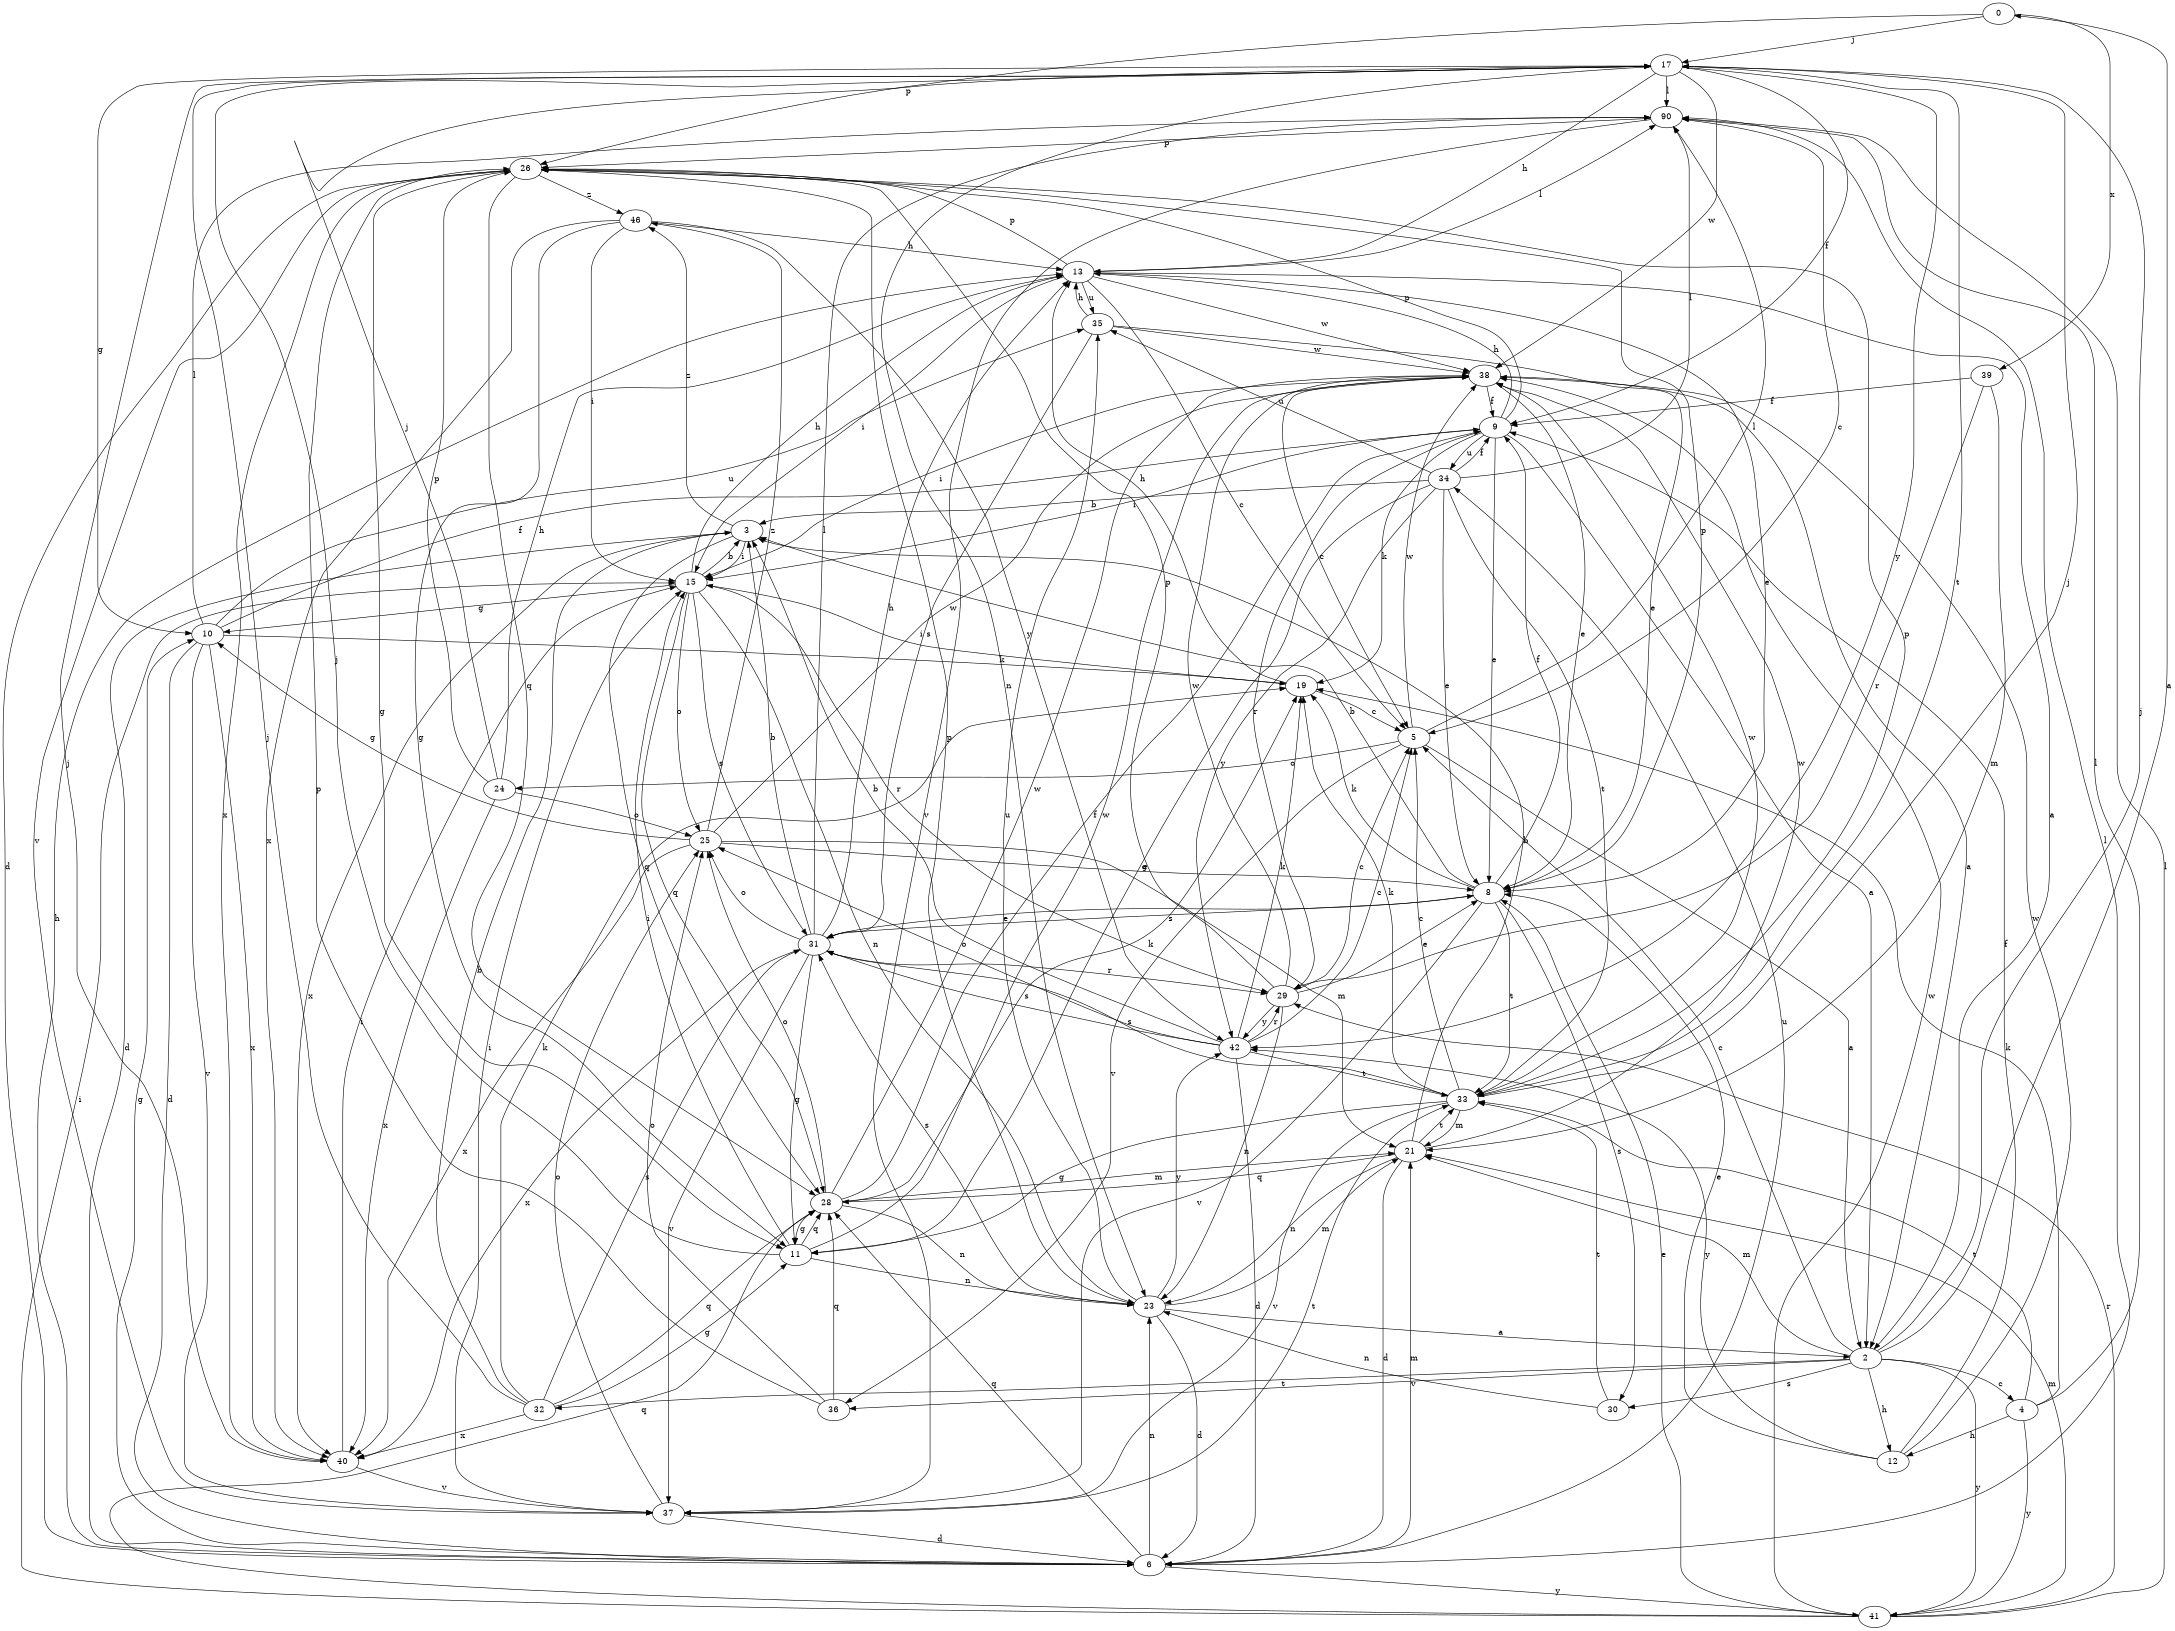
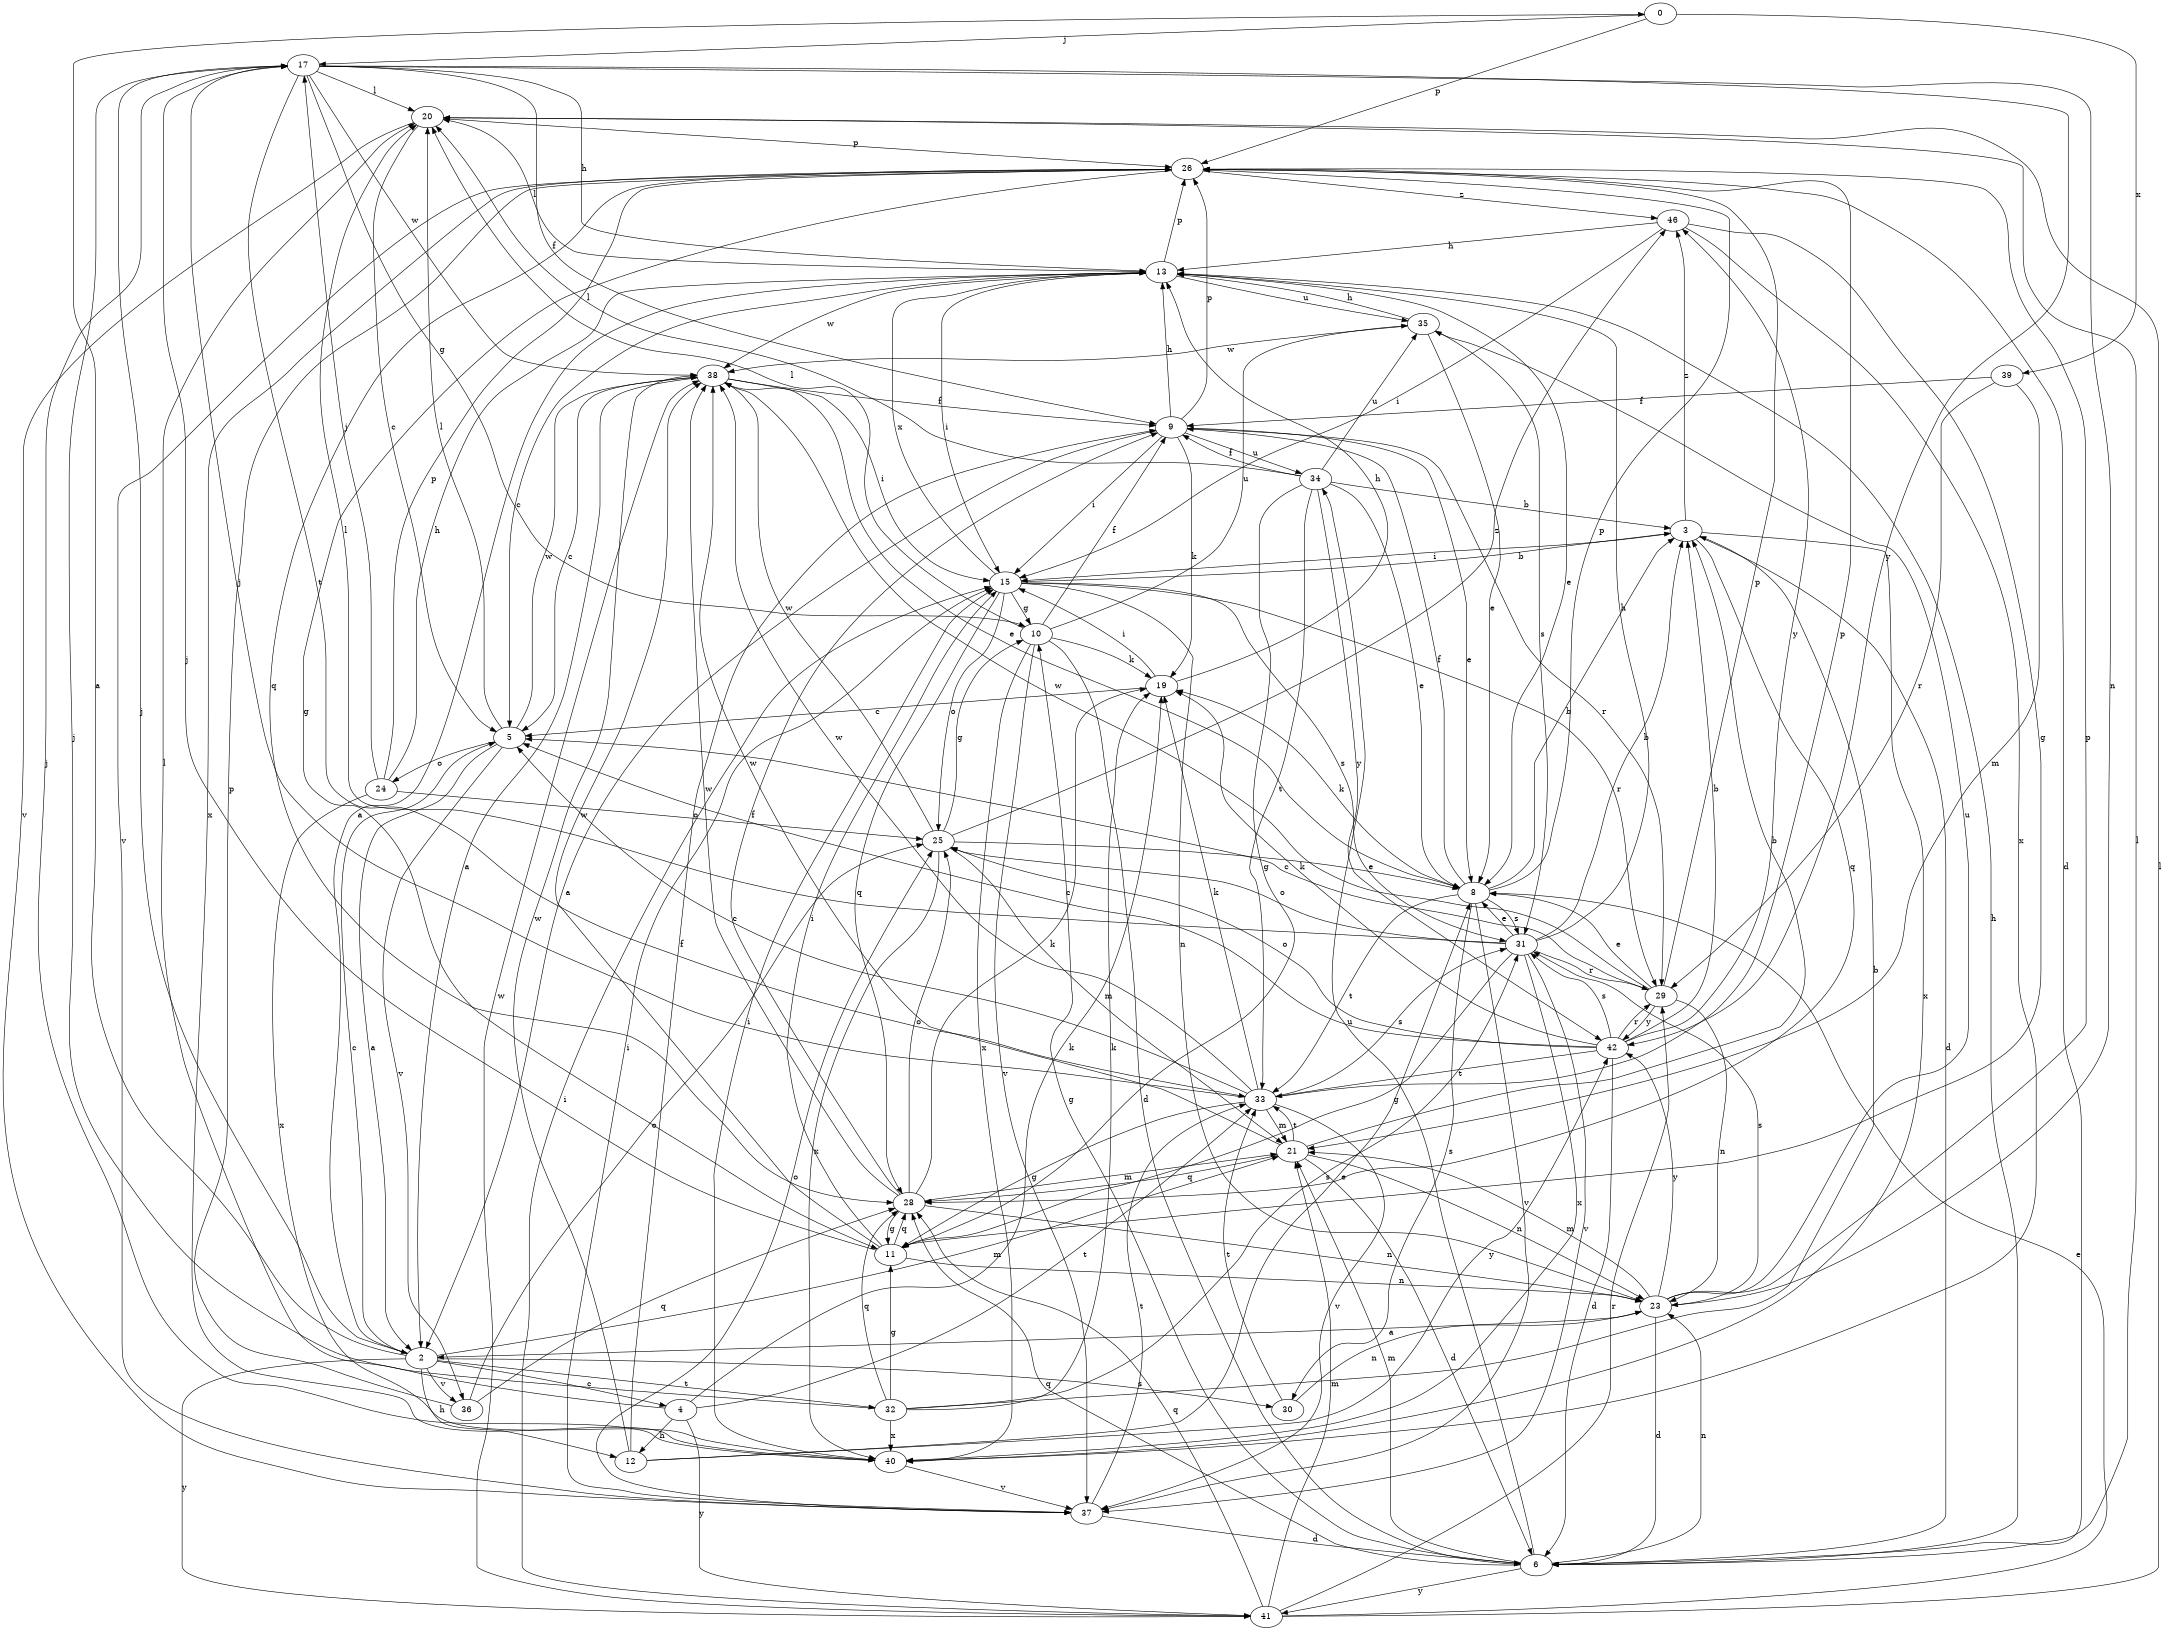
(1667, 117) -> (428, 117)
(818, 427) -> (901, 427)
(996, 546) -> (1788, 654)
